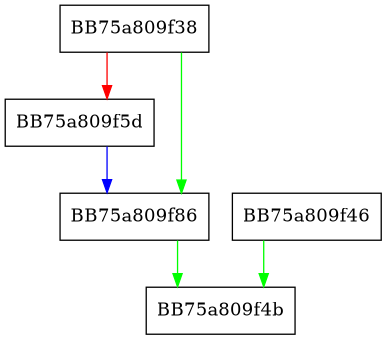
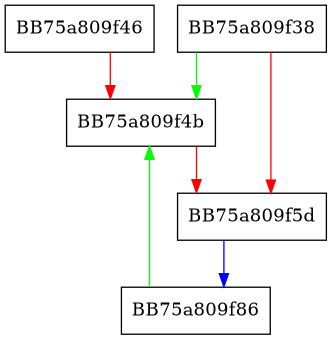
(181, 116) -> (196, 69)
none -> (196, 163)
(264, 257) -> (110, 69)
